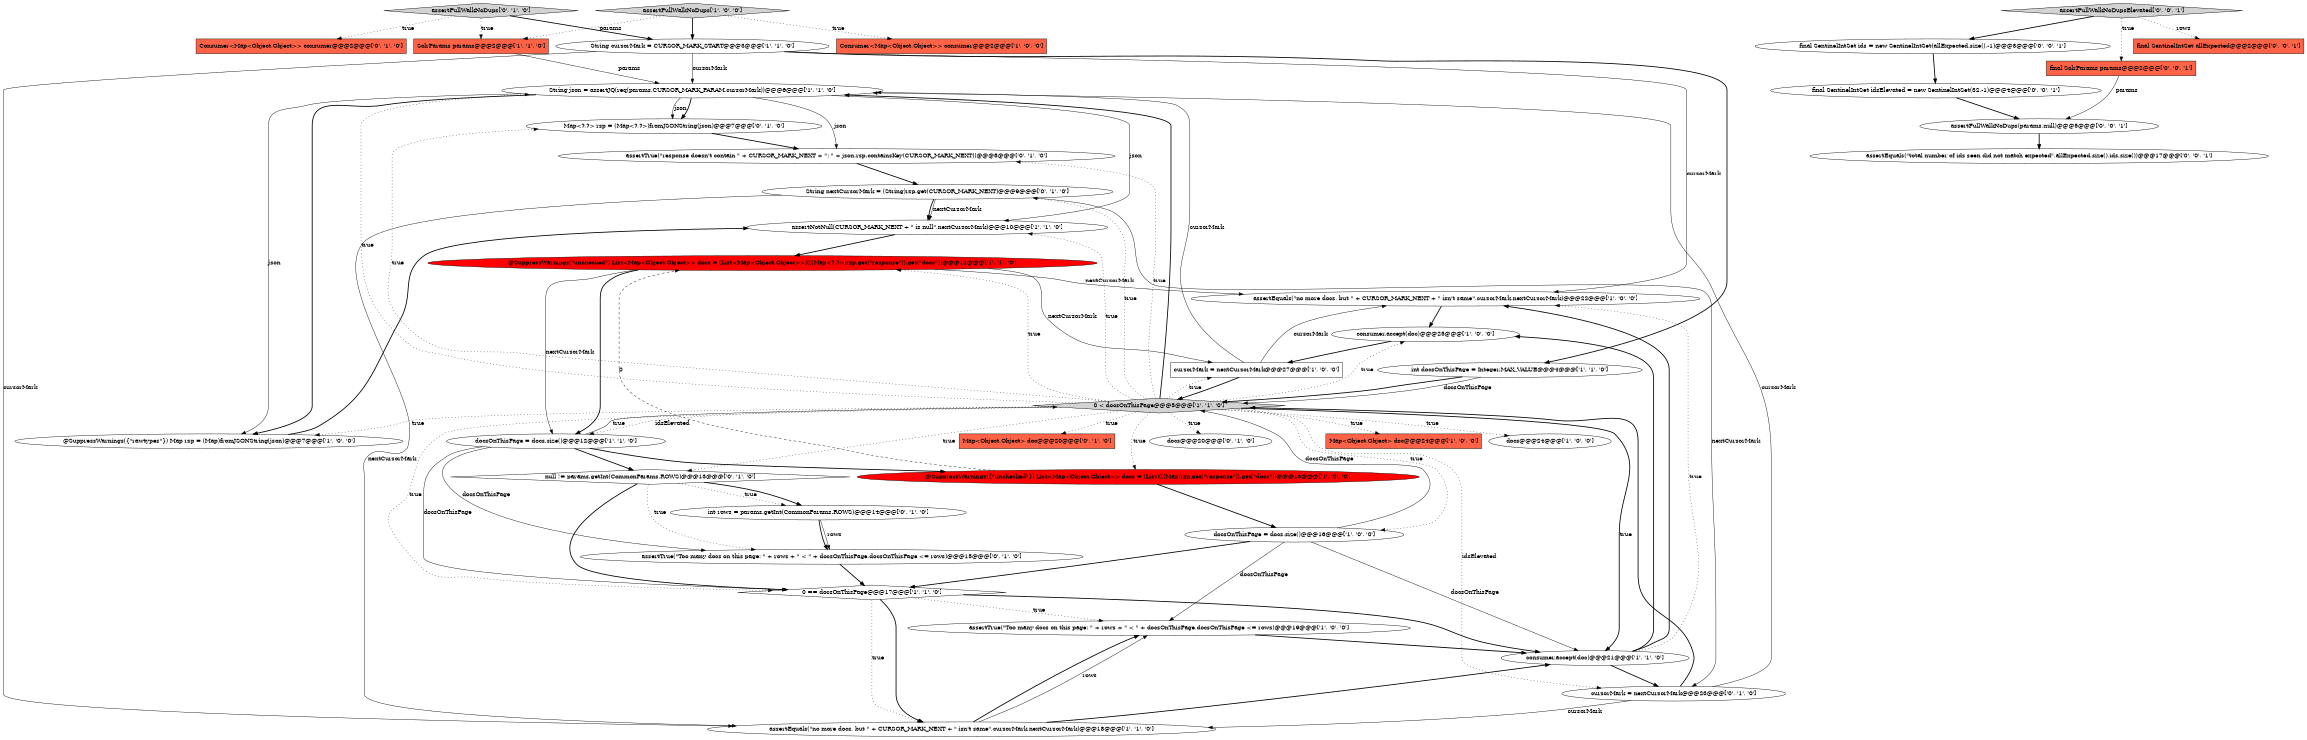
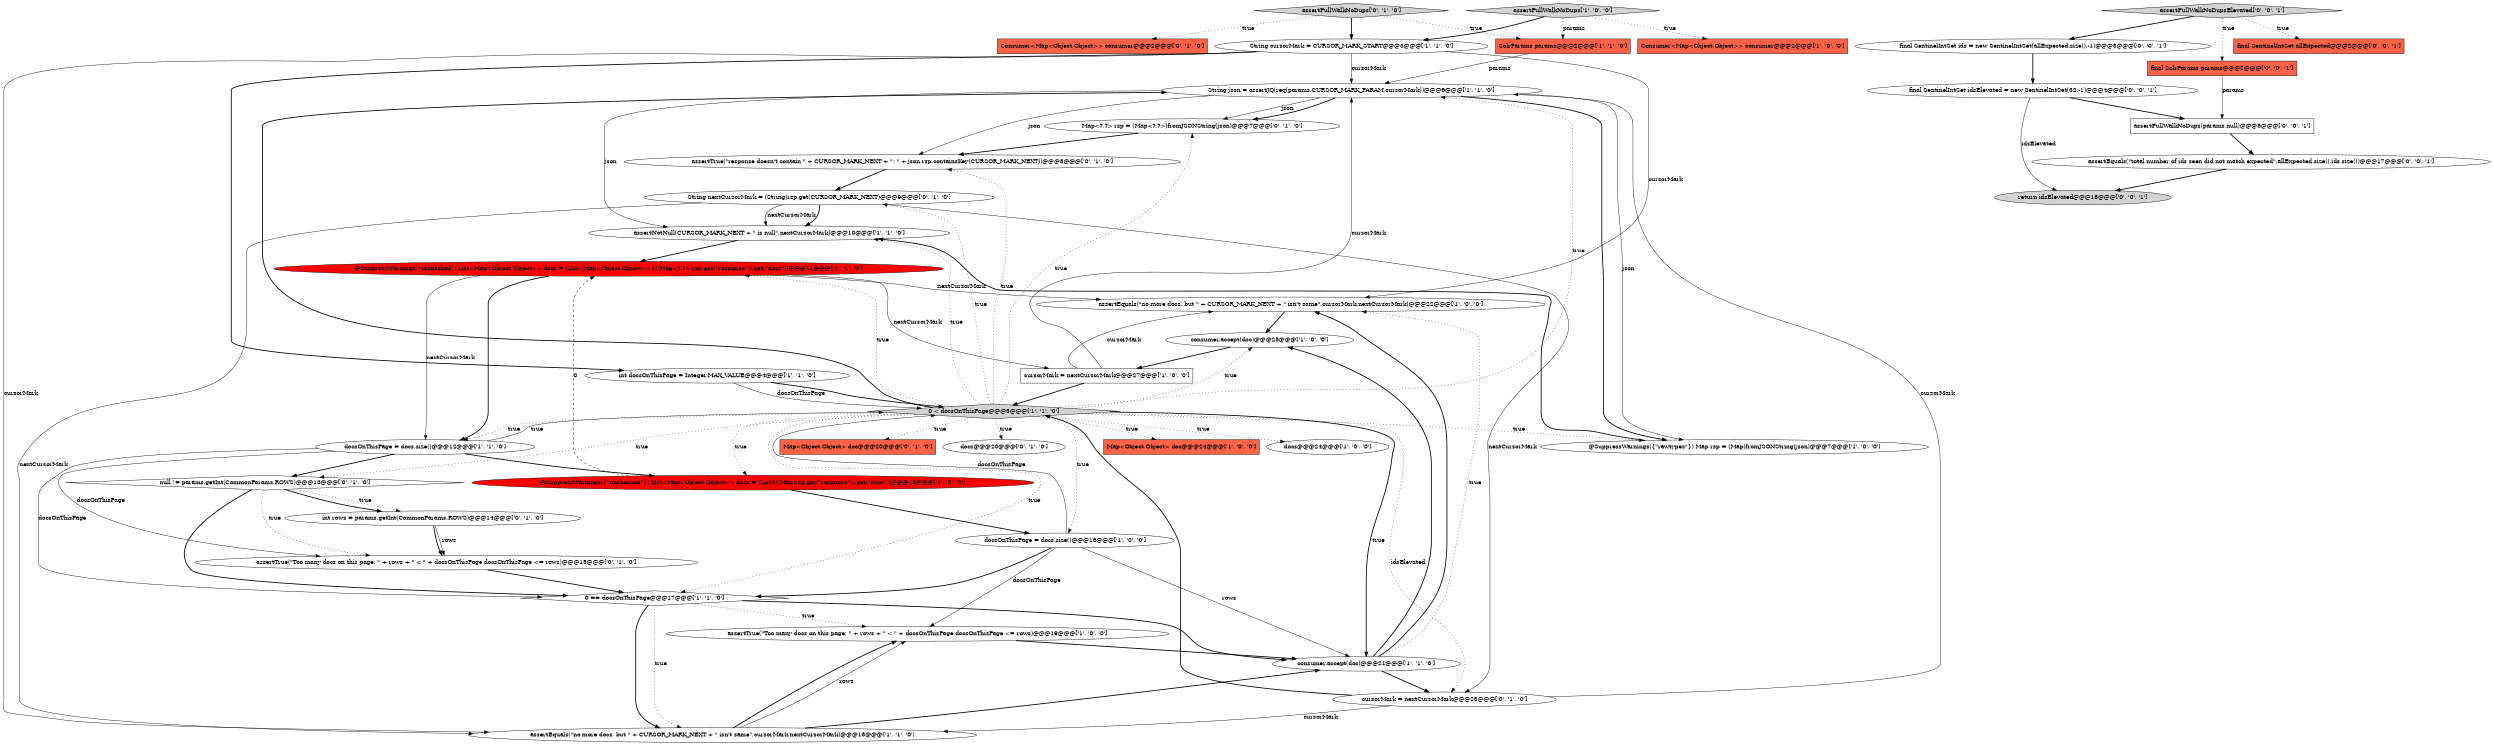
(2184, 28) -> (2283, 28)
(2039, 126) -> (2222, 126)
none -> (2083, 197)
(1186, 386) -> none
(673, 423) -> (514, 429)
(1475, 592) -> (1229, 598)
